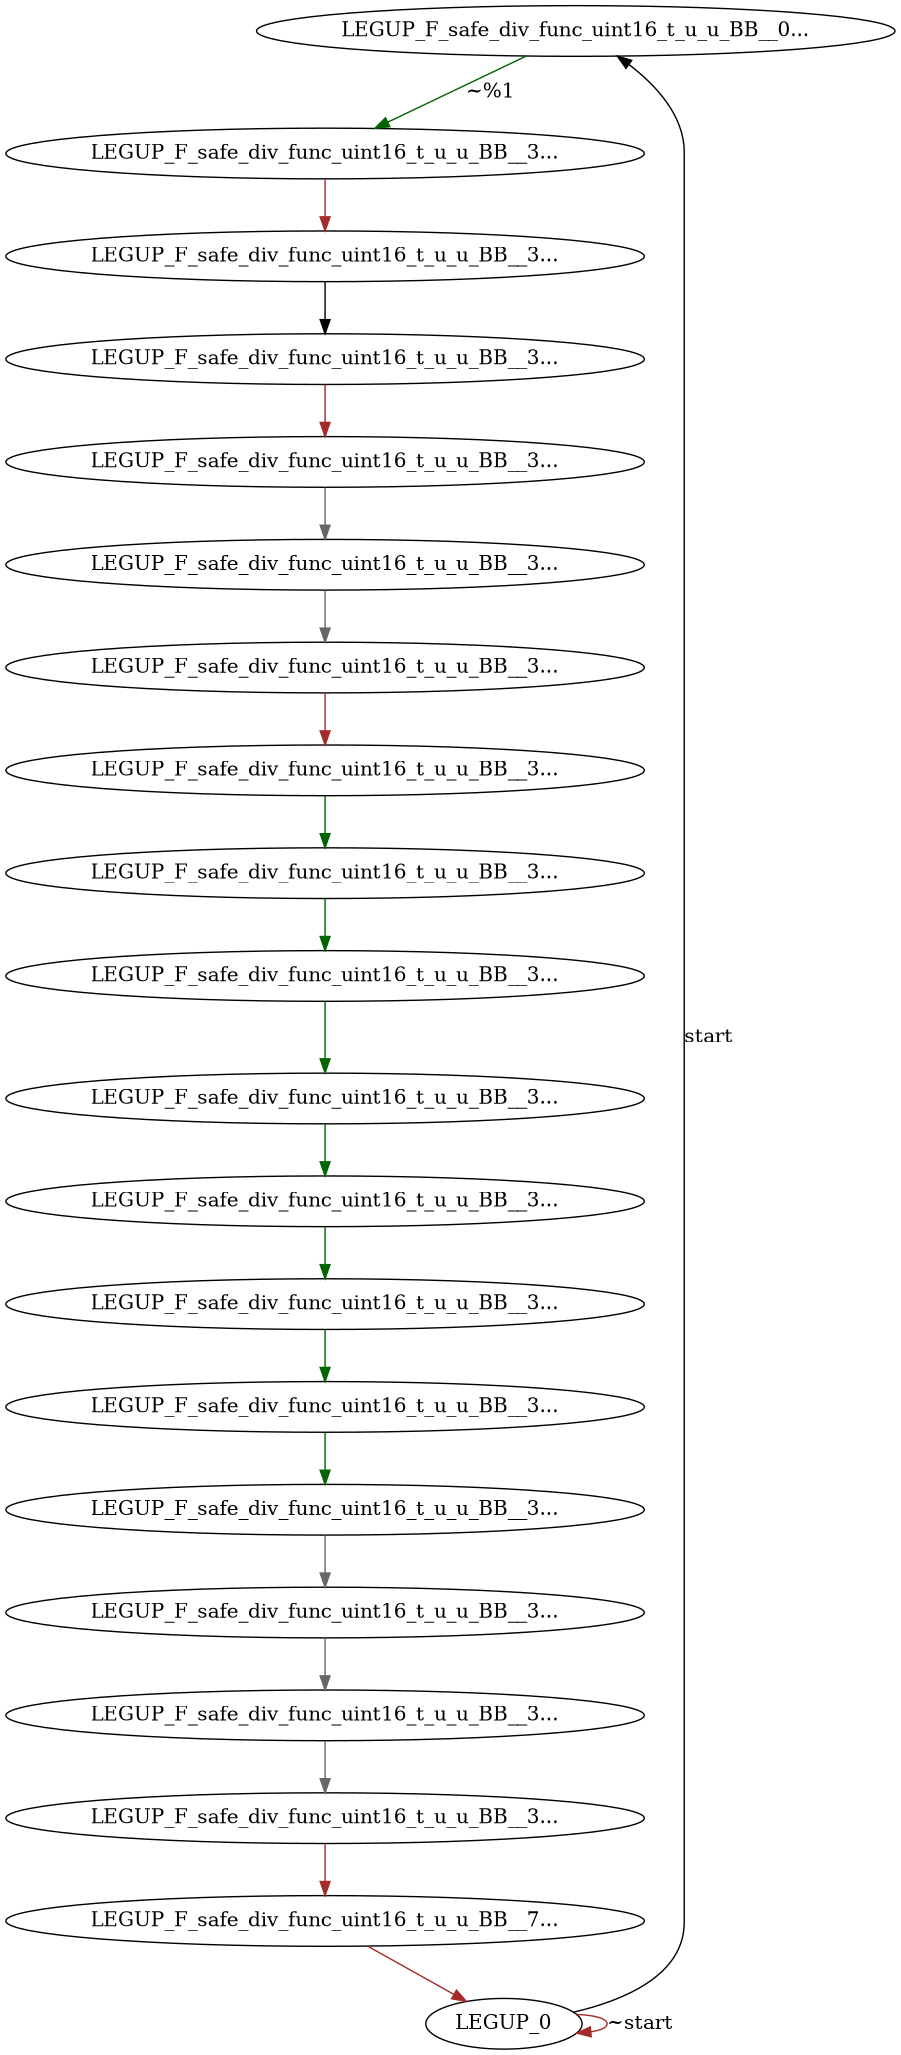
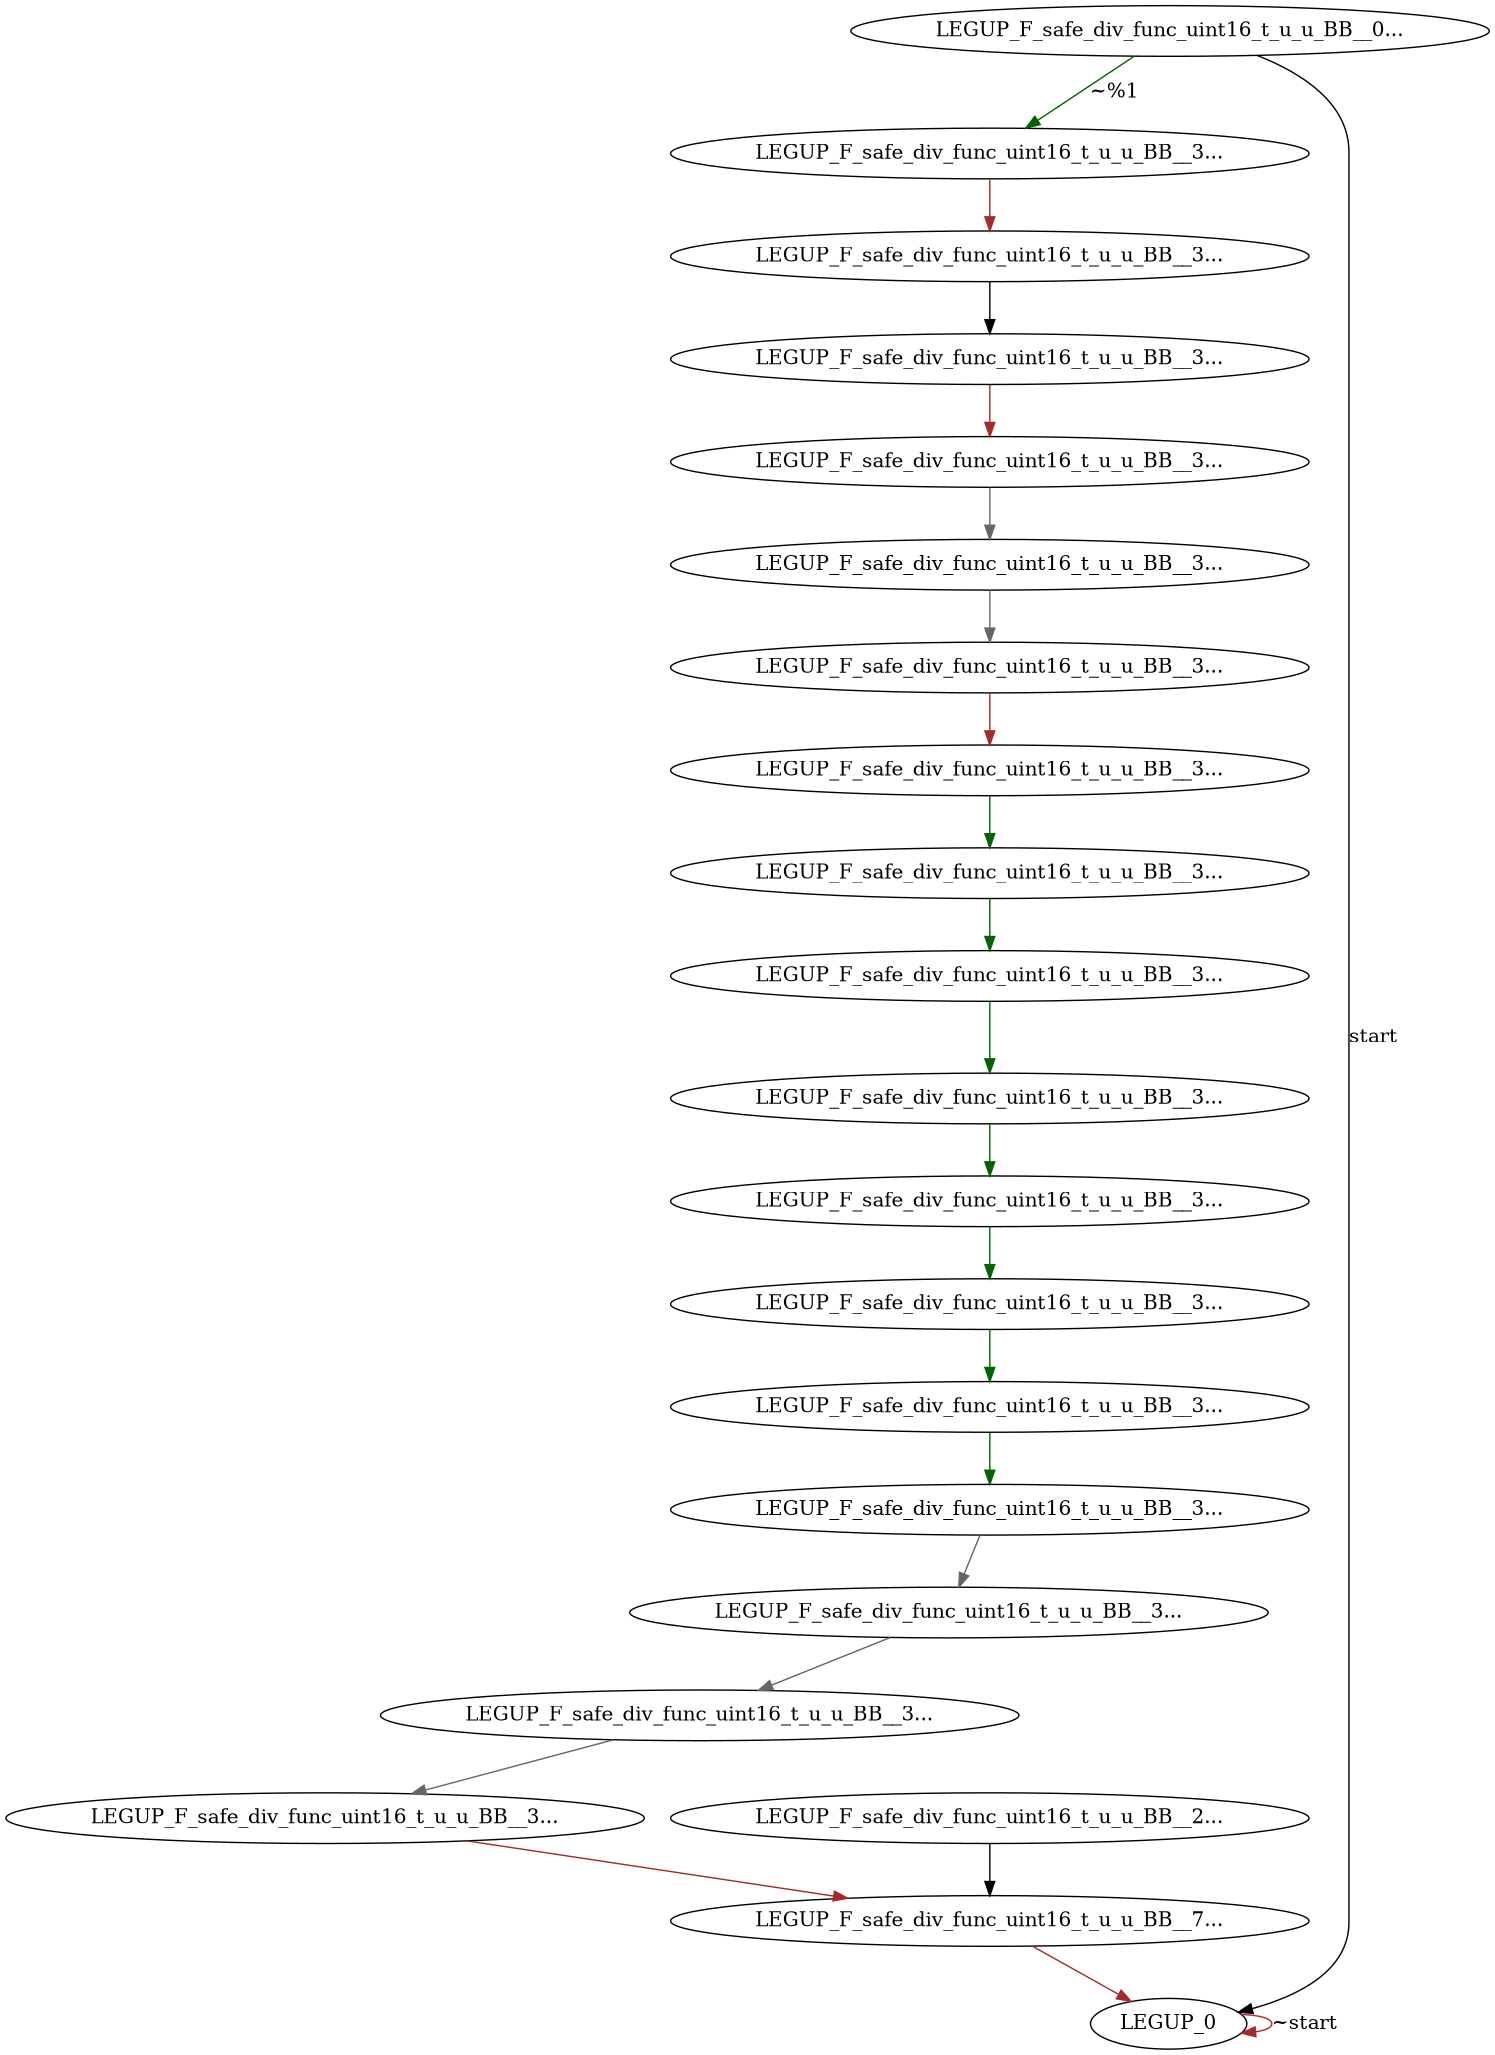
(684, 1061) -> (1349, 1036)
none -> (990, 1818)
